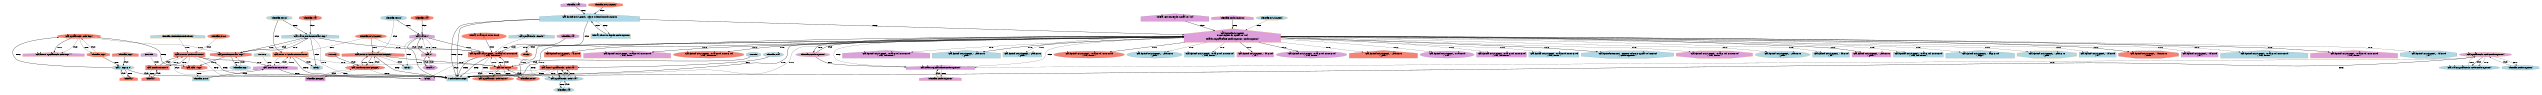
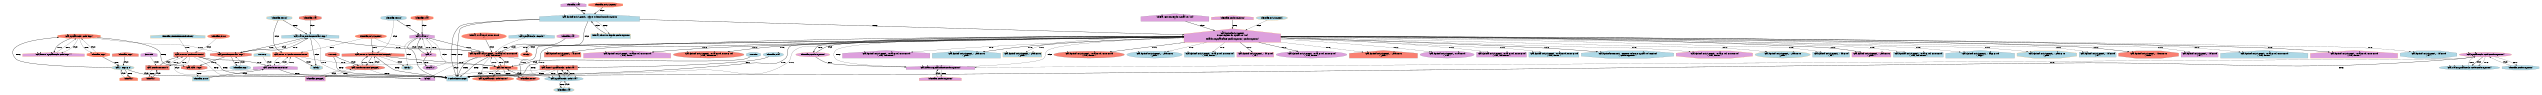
none -> (66, 46)
(270, 62) -> (270, 62)
(427, 62) -> (427, 62)
(429, 62) -> (440, 54)
(365, 76) -> (367, 74)
